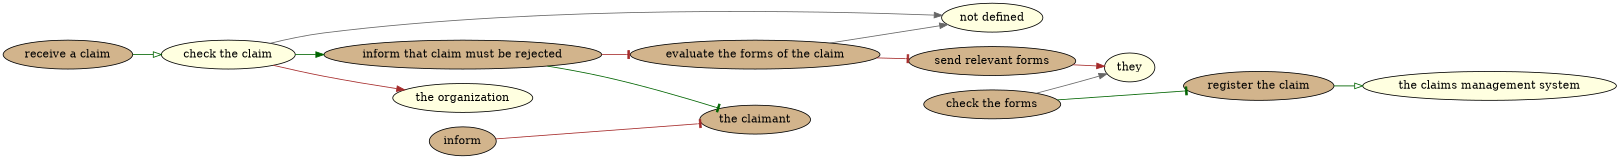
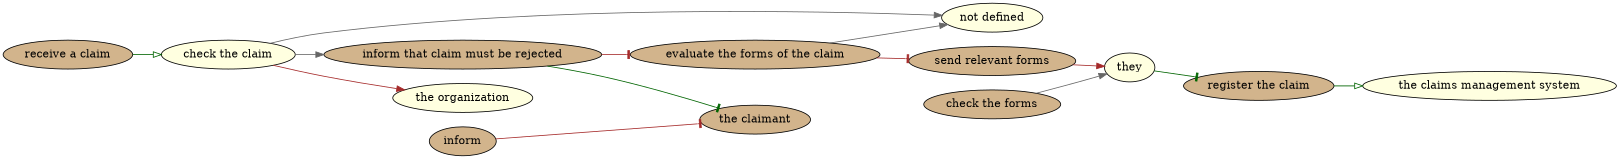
(306, 55) -> (306, 55)
(1121, 95) -> (1174, 74)
